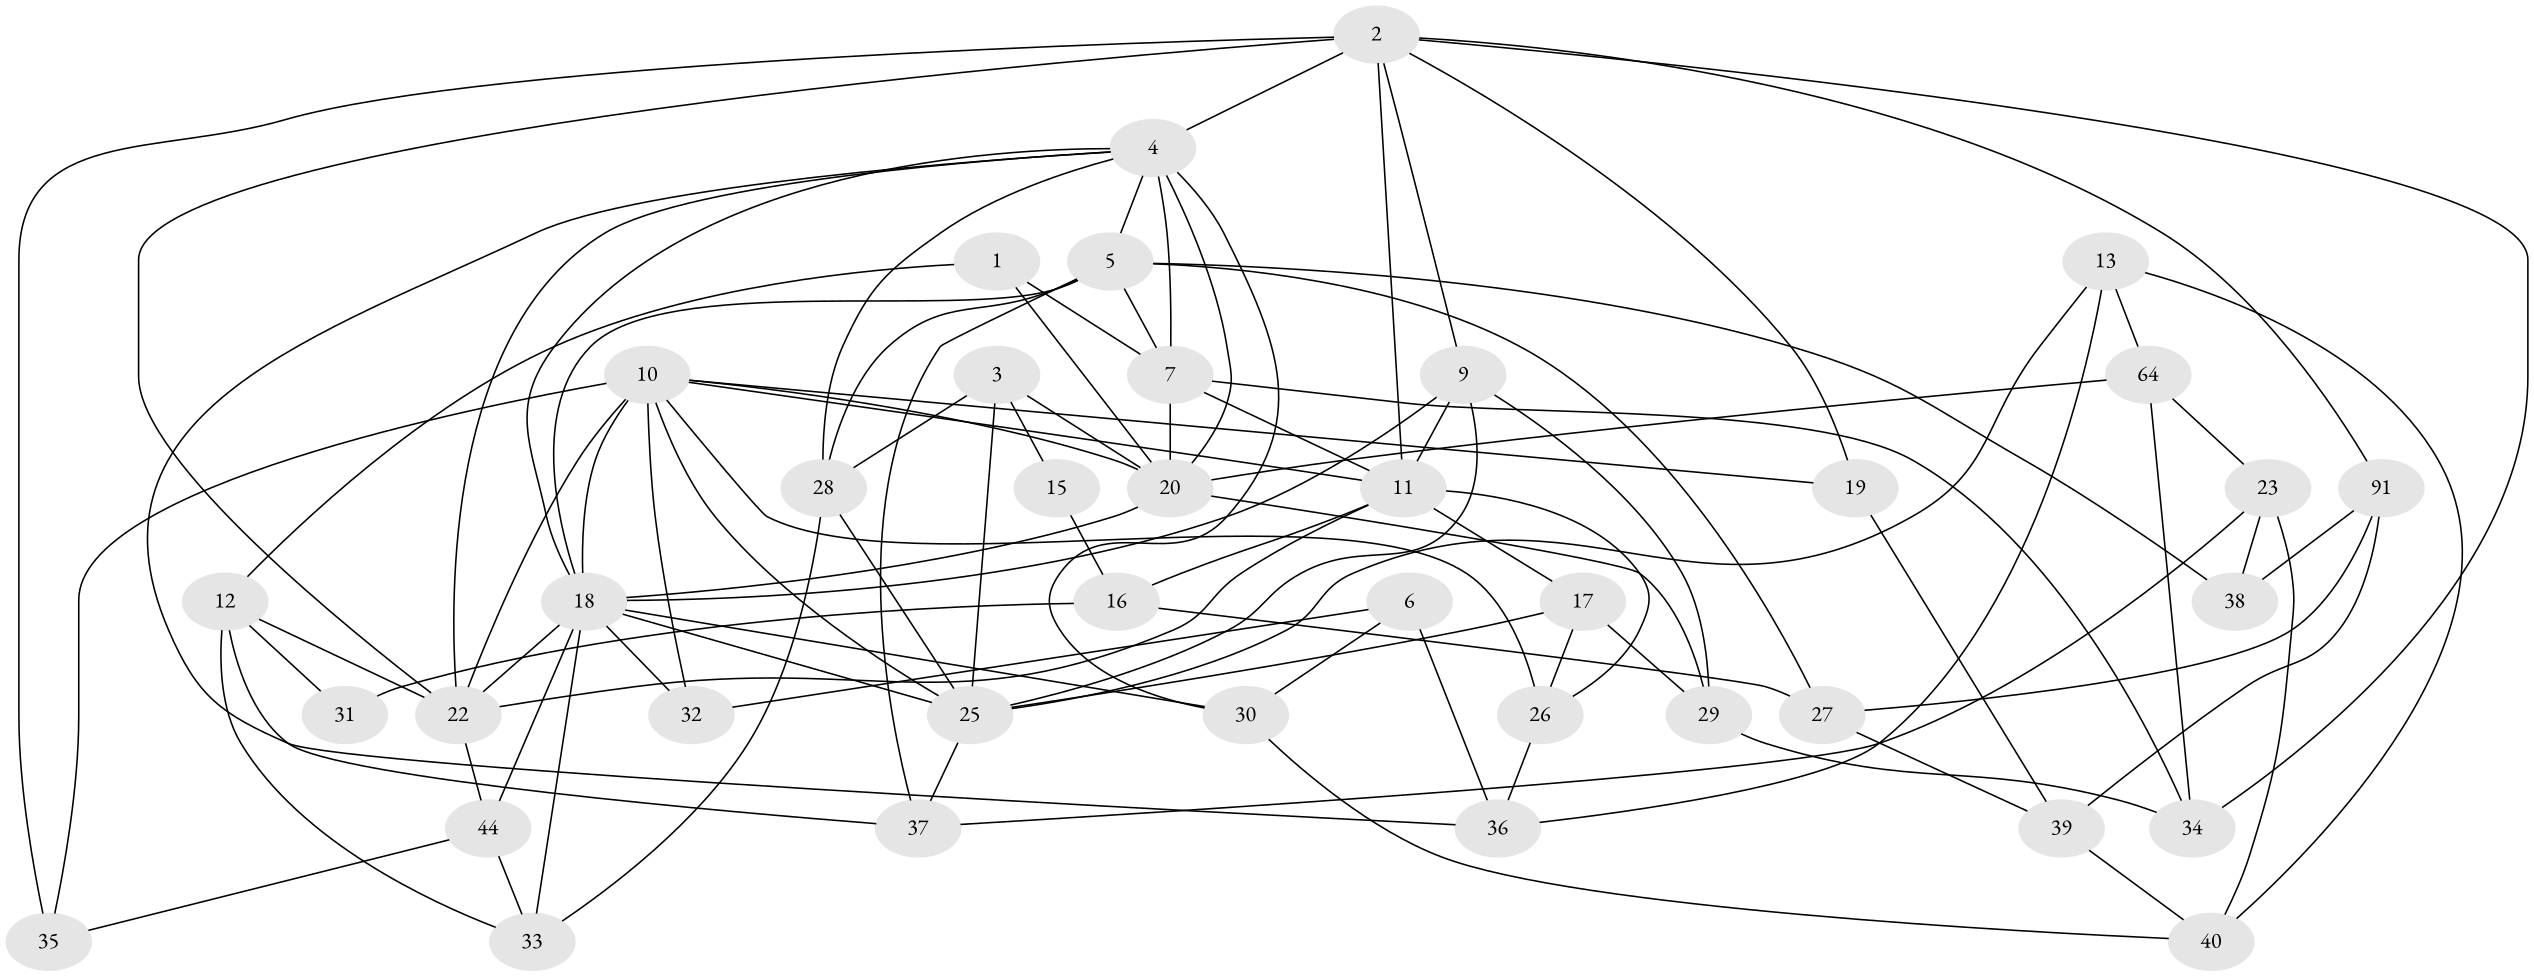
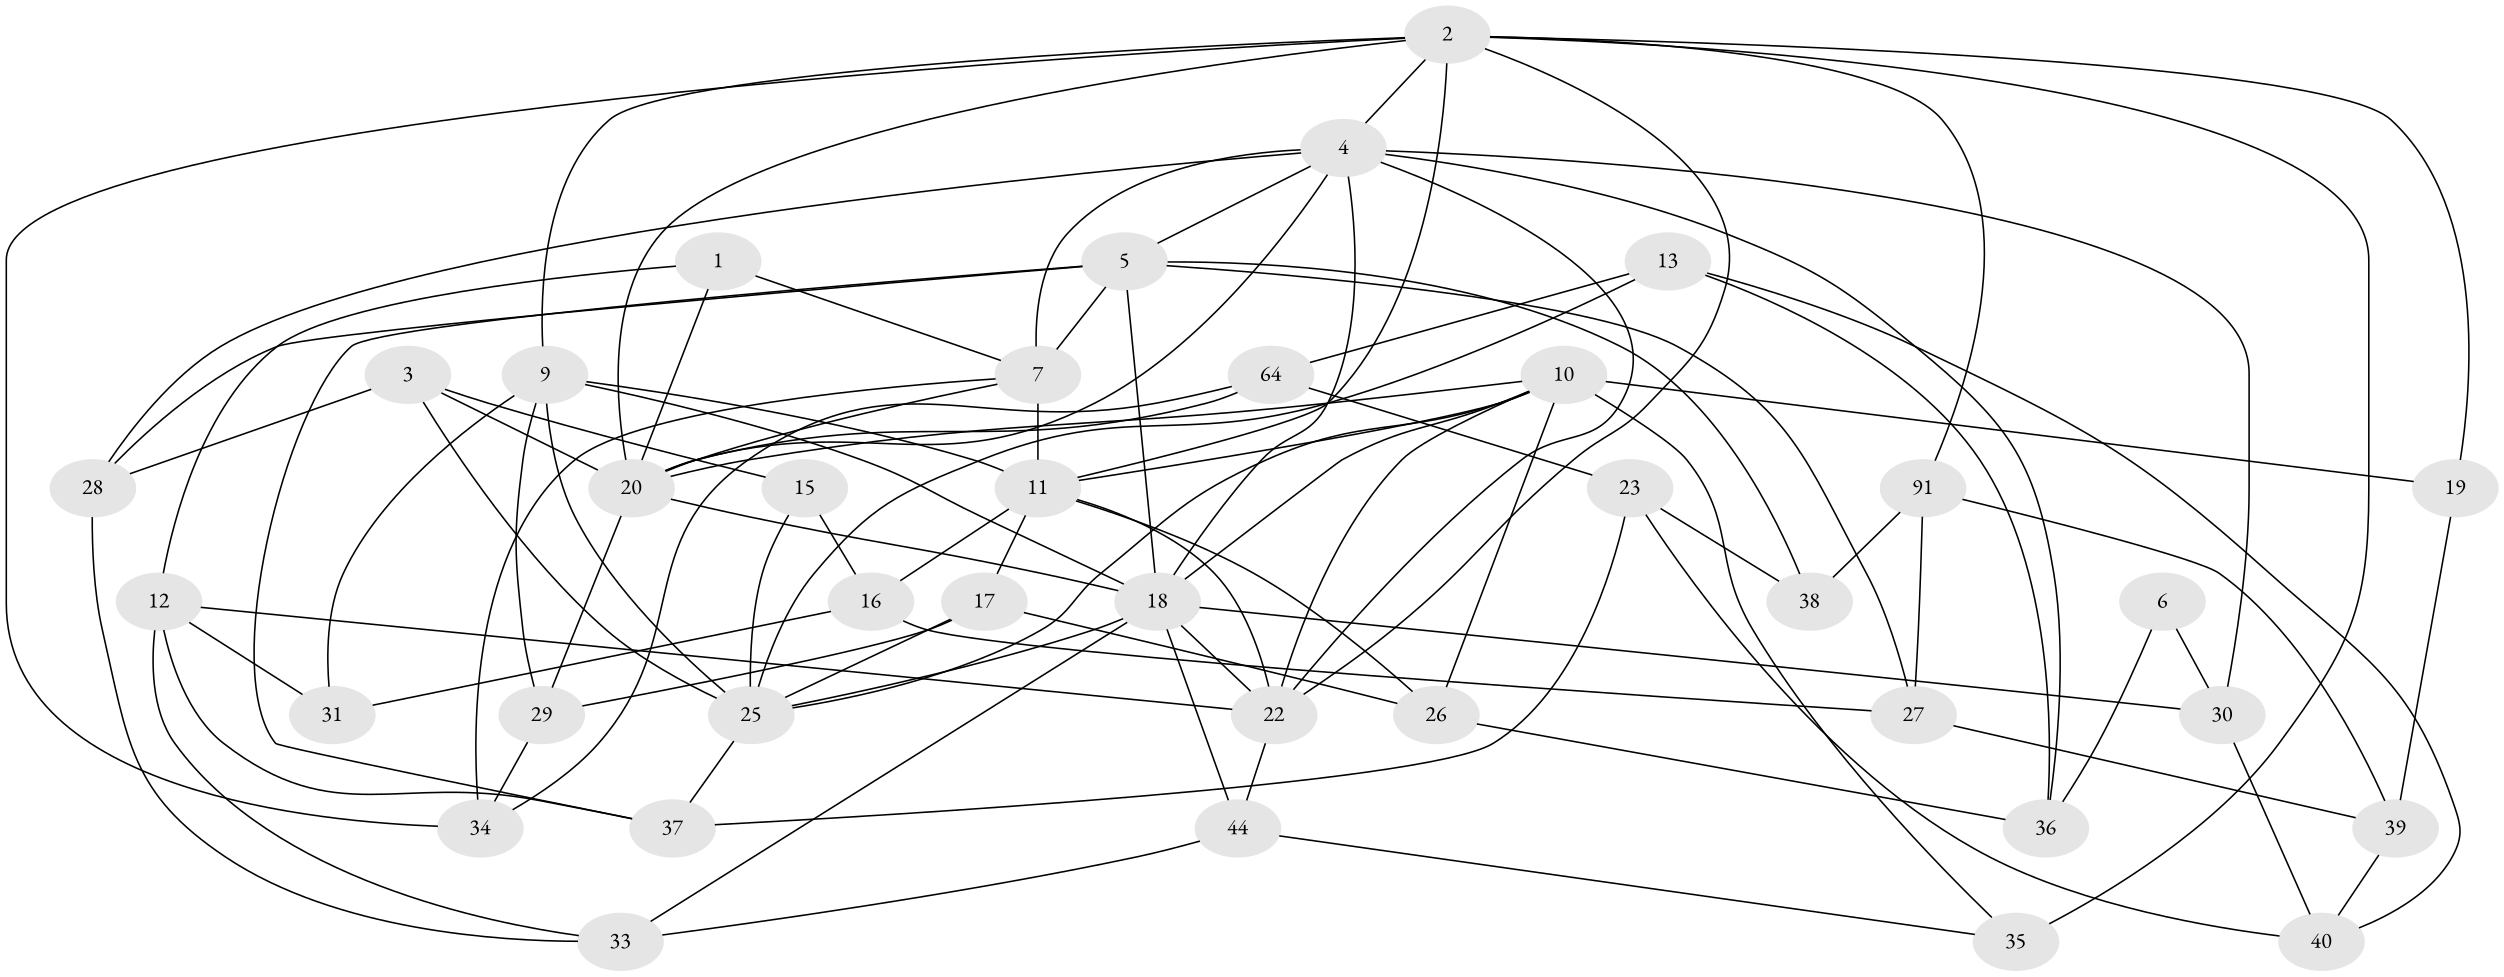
none -> (906, 125)
none -> (379, 517)
(894, 597) -> (757, 598)
(691, 715) -> none
